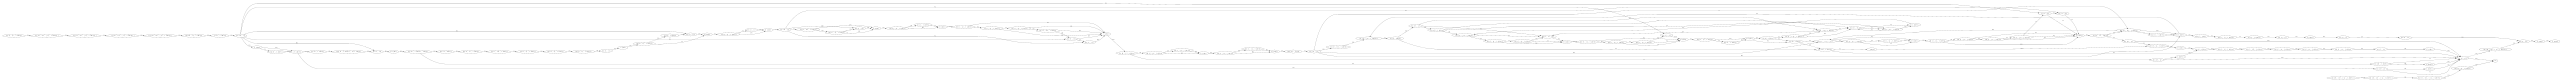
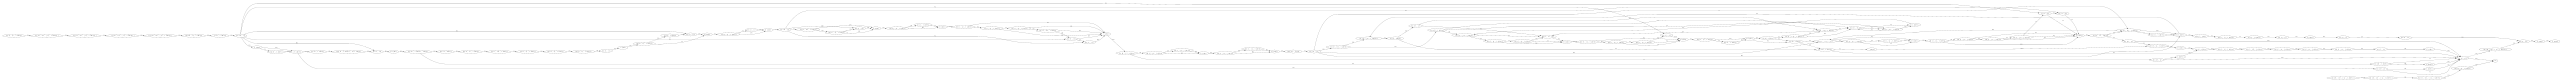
(1425, 28) -> (1396, 47)
